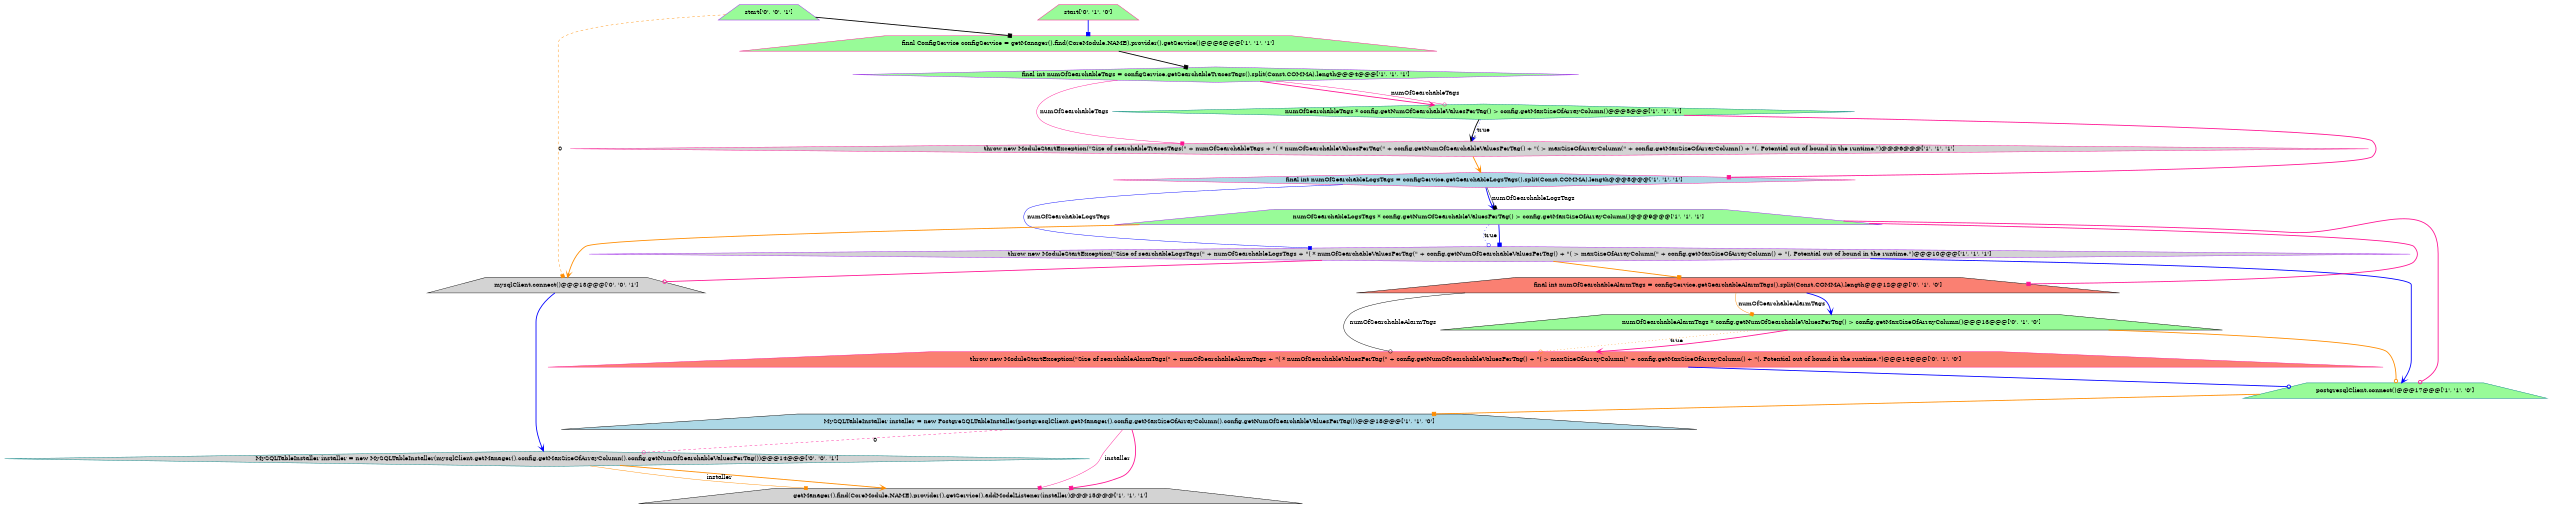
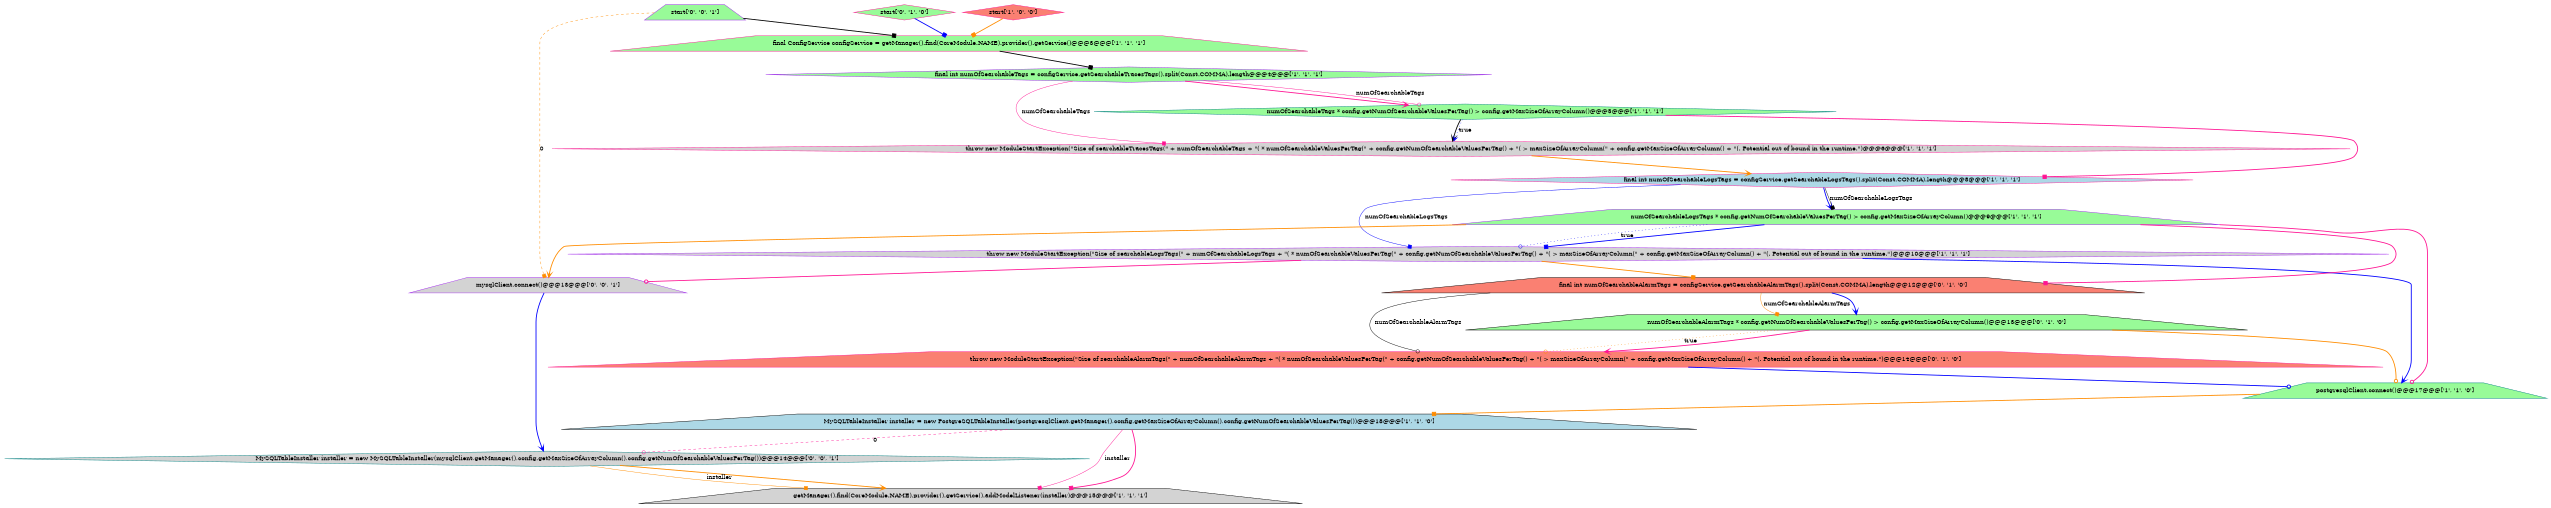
none -> (1013, 12)
(1088, 12) -> (904, 12)
(566, 285) -> (548, 285)
